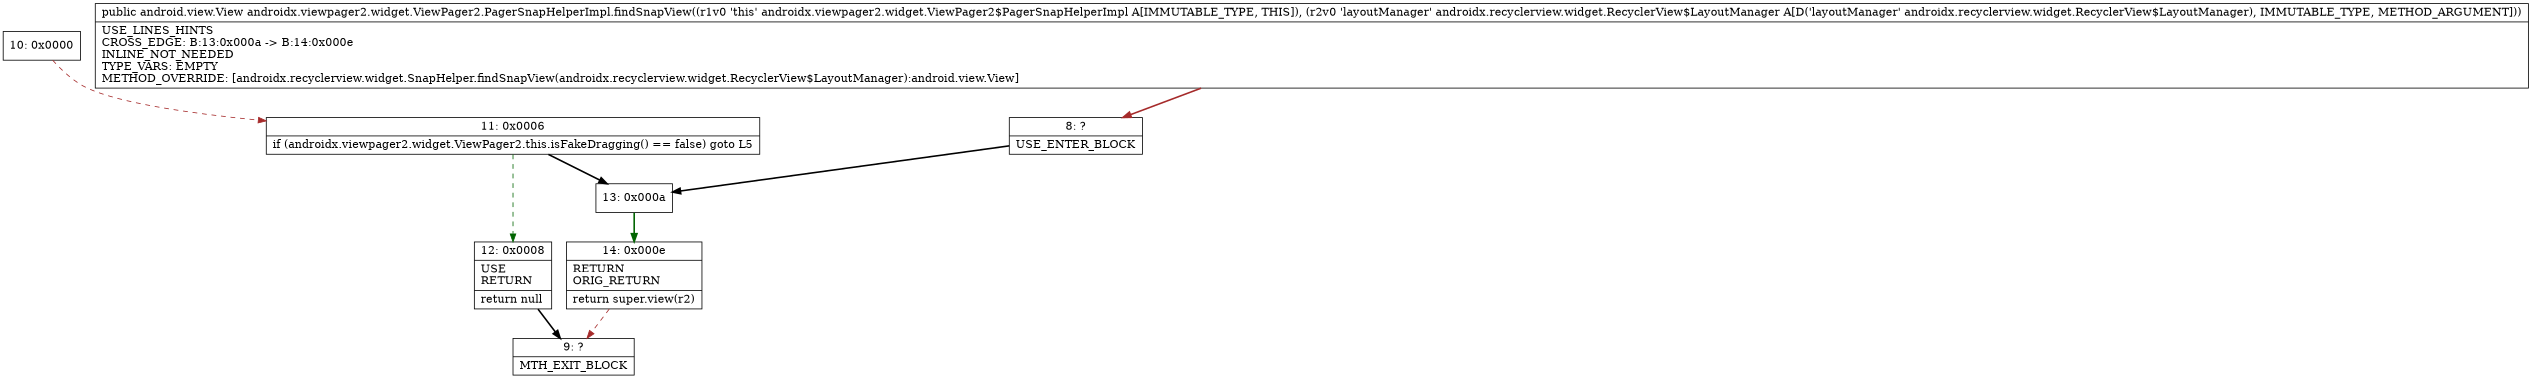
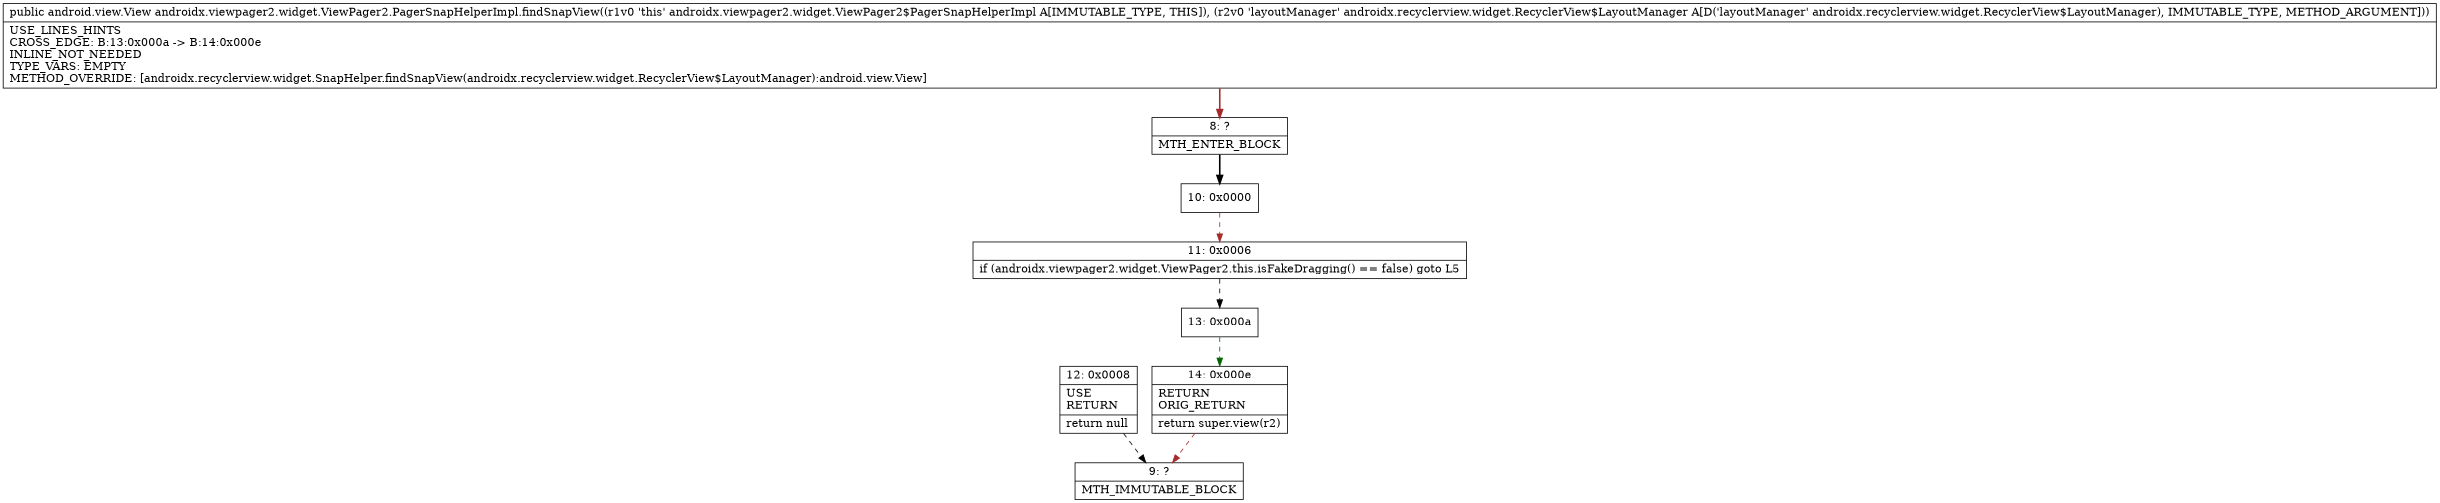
(1076, 145) -> (1220, 145)
(574, 167) -> (1220, 289)
(845, 168) -> (1220, 165)
(513, 194) -> none
(634, 223) -> (1220, 348)
(547, 321) -> (1132, 445)
(574, 366) -> (1159, 490)
